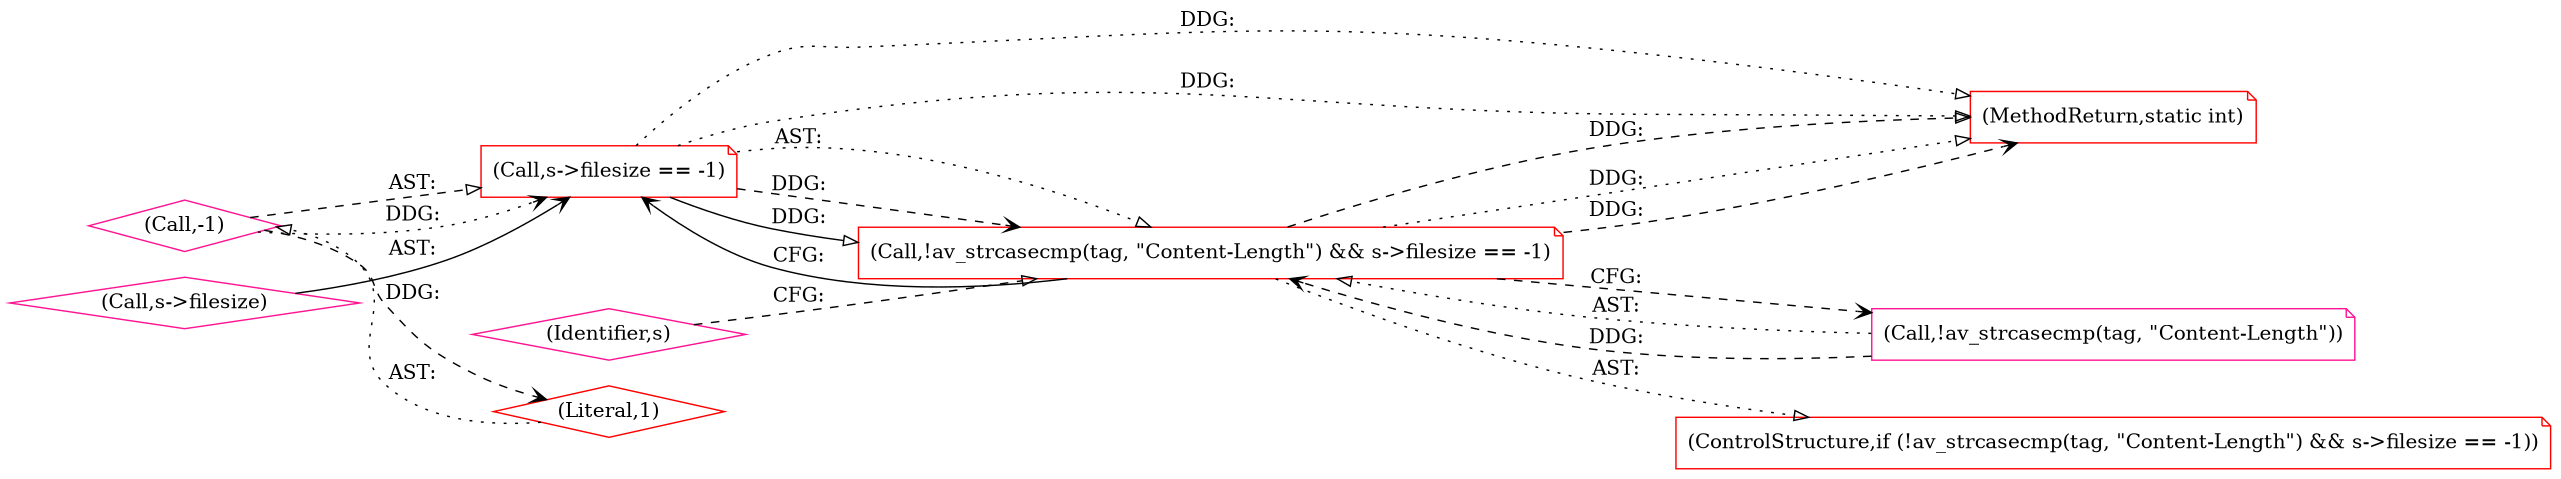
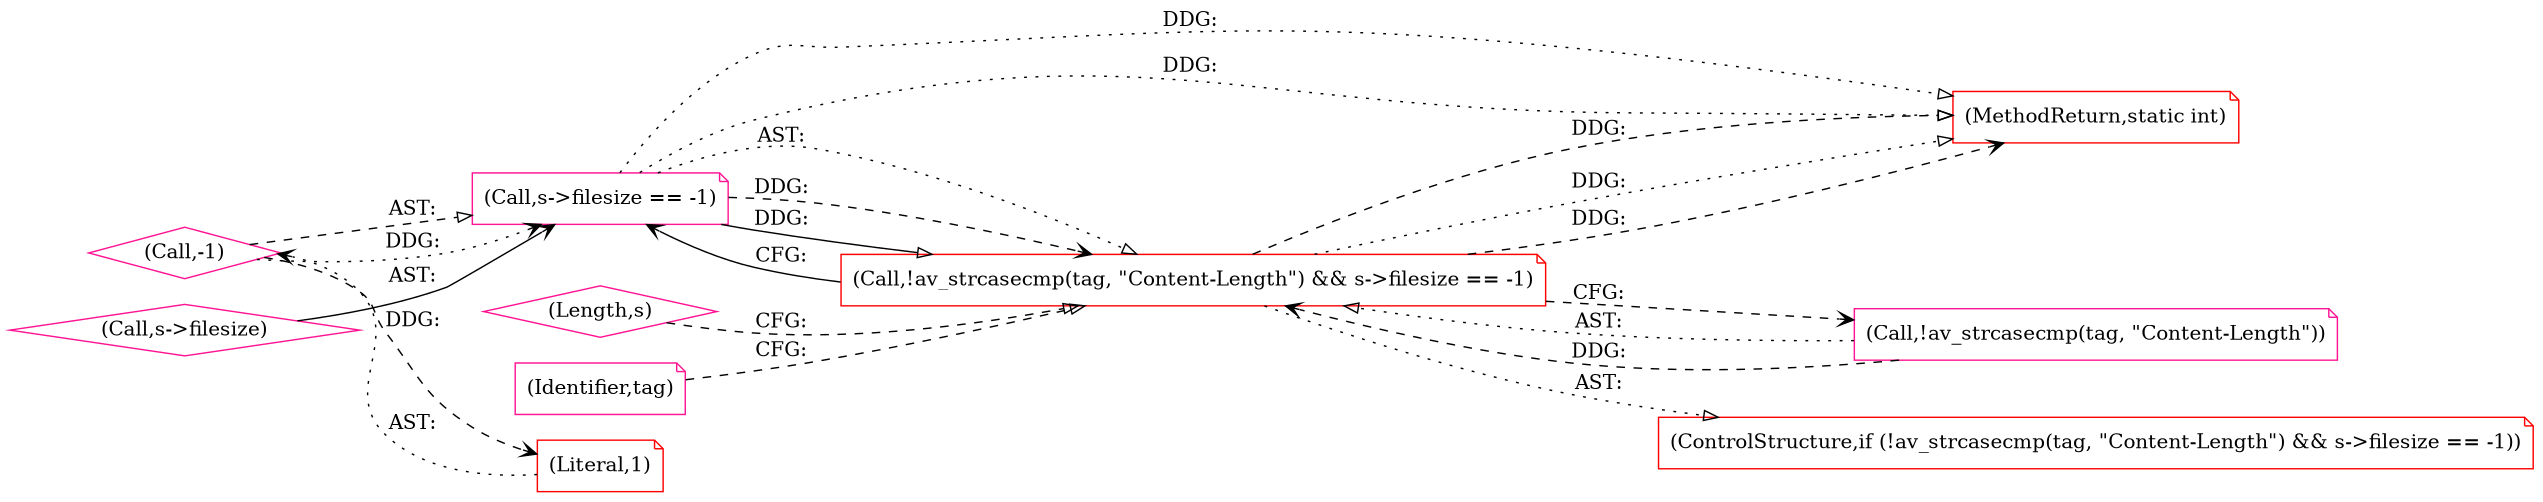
(609, 172) -> (600, 199)
(609, 334) -> (600, 312)
(373, 367) -> (369, 405)
none -> (600, 389)
(609, 412) -> (600, 466)
